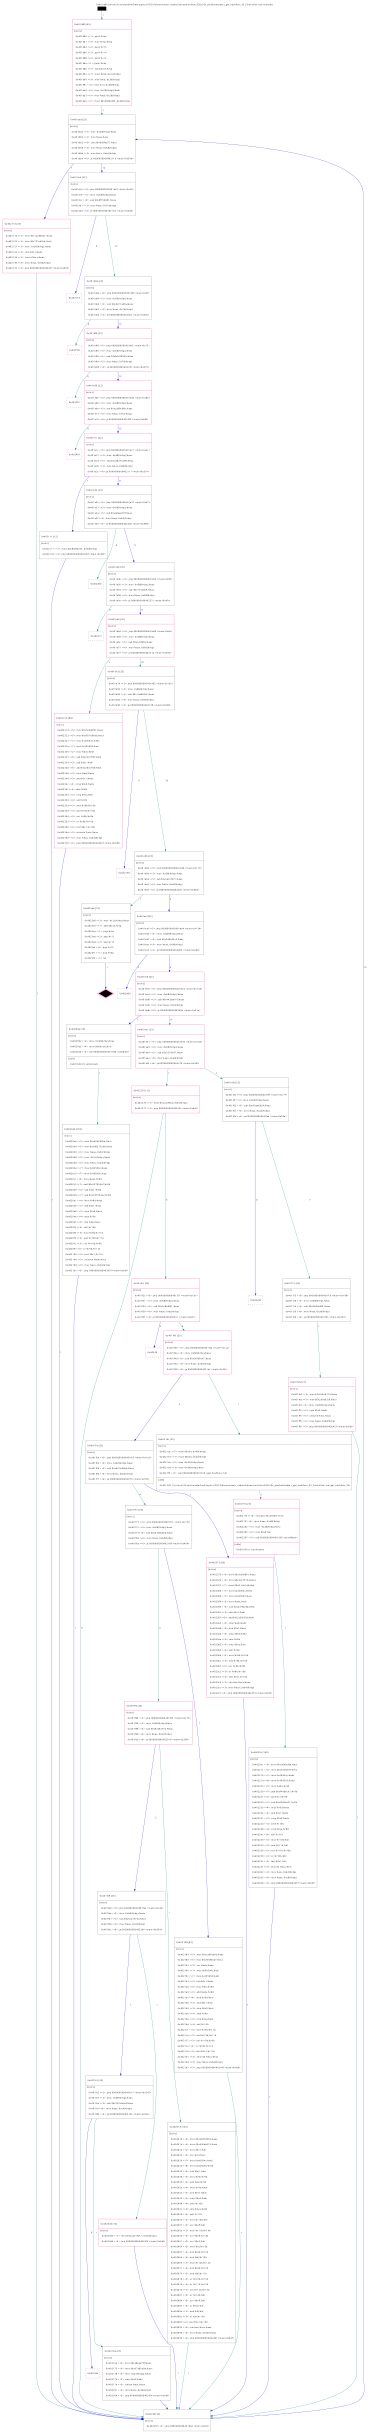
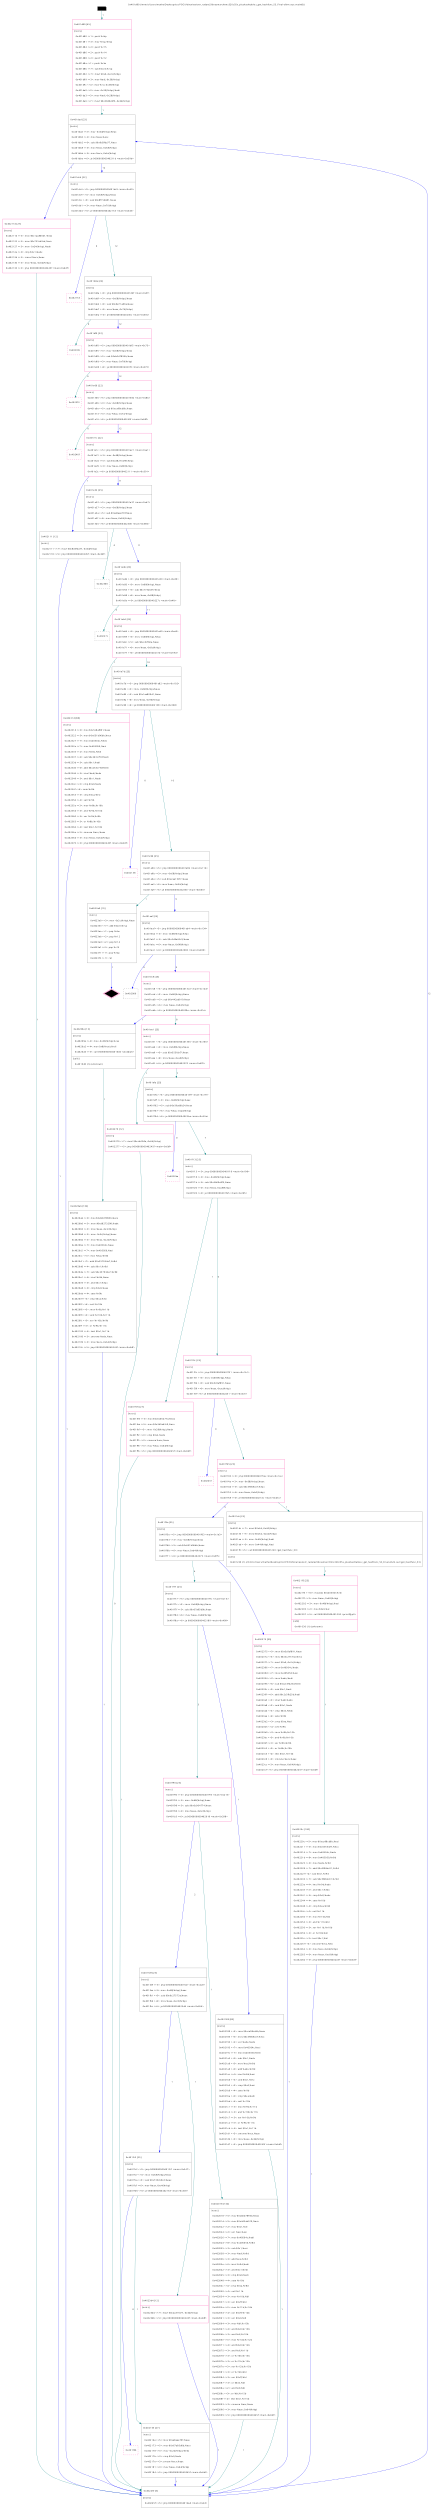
(166, 1195) -> (217, 1276)
